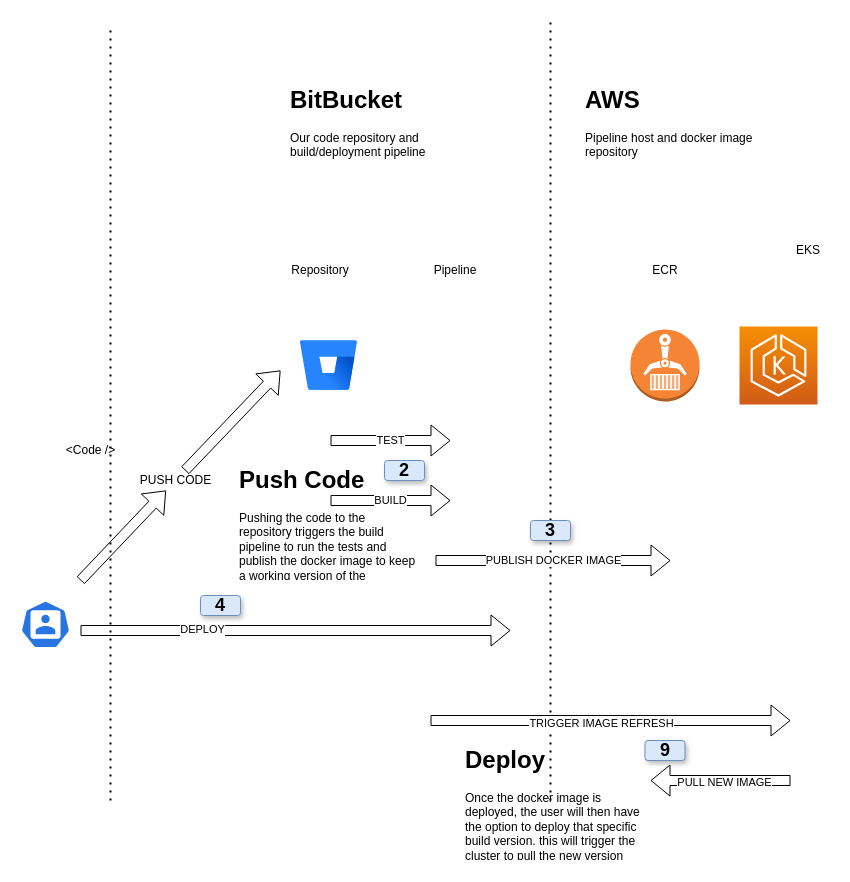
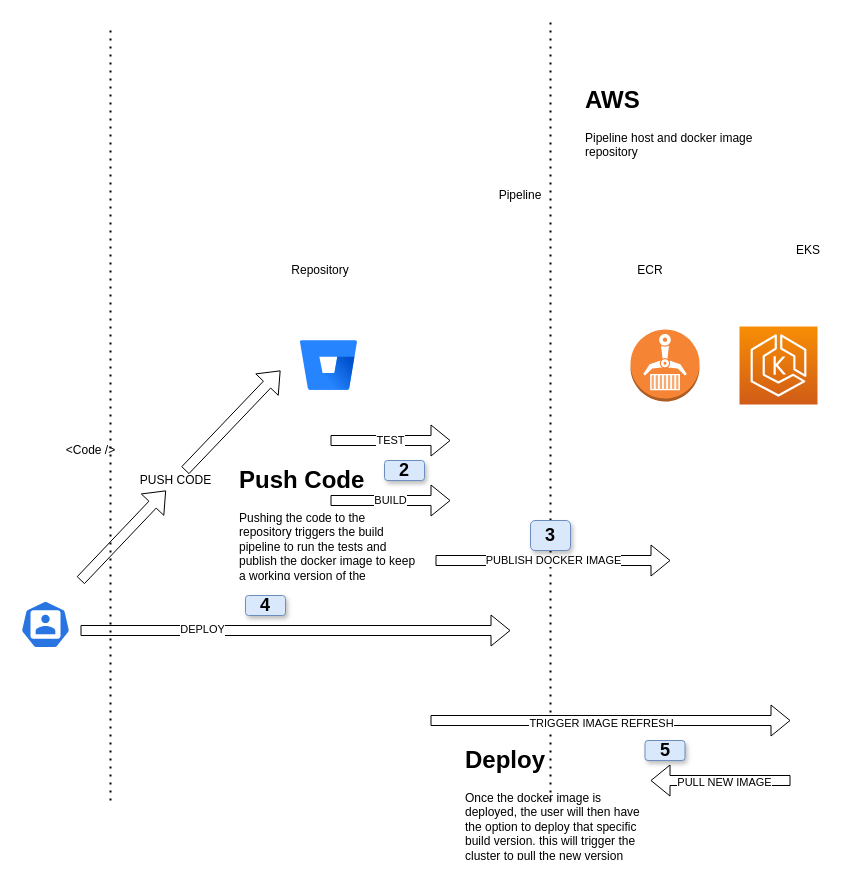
(381, 141) -> none
(456, 271) -> (521, 196)
(666, 271) -> (651, 271)
(551, 531) -> (551, 536)
(221, 606) -> (266, 606)
(666, 751) -> (666, 751)
